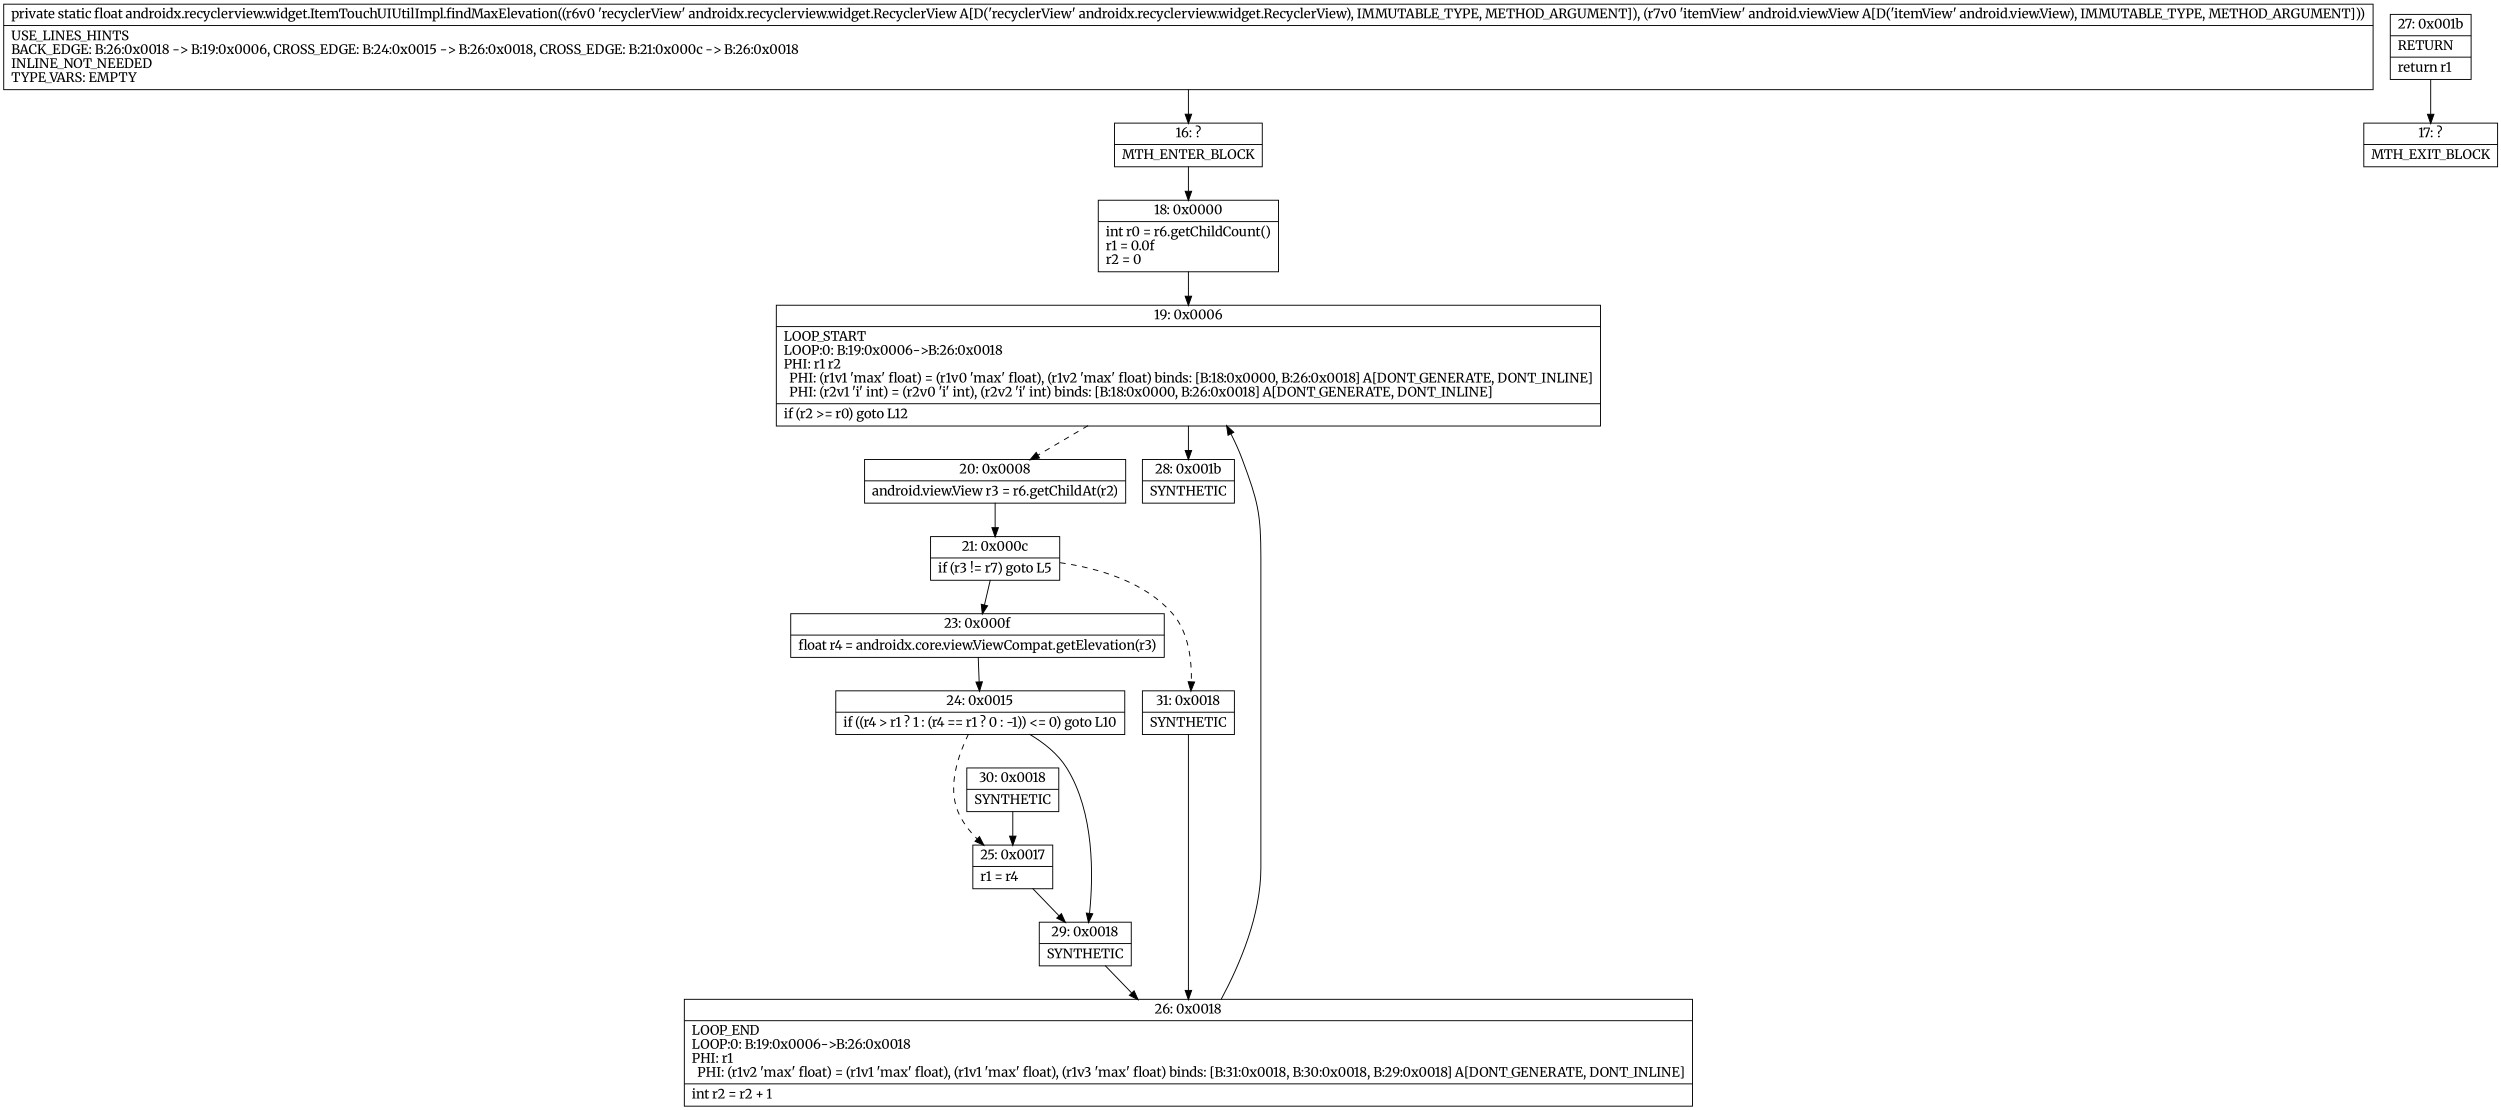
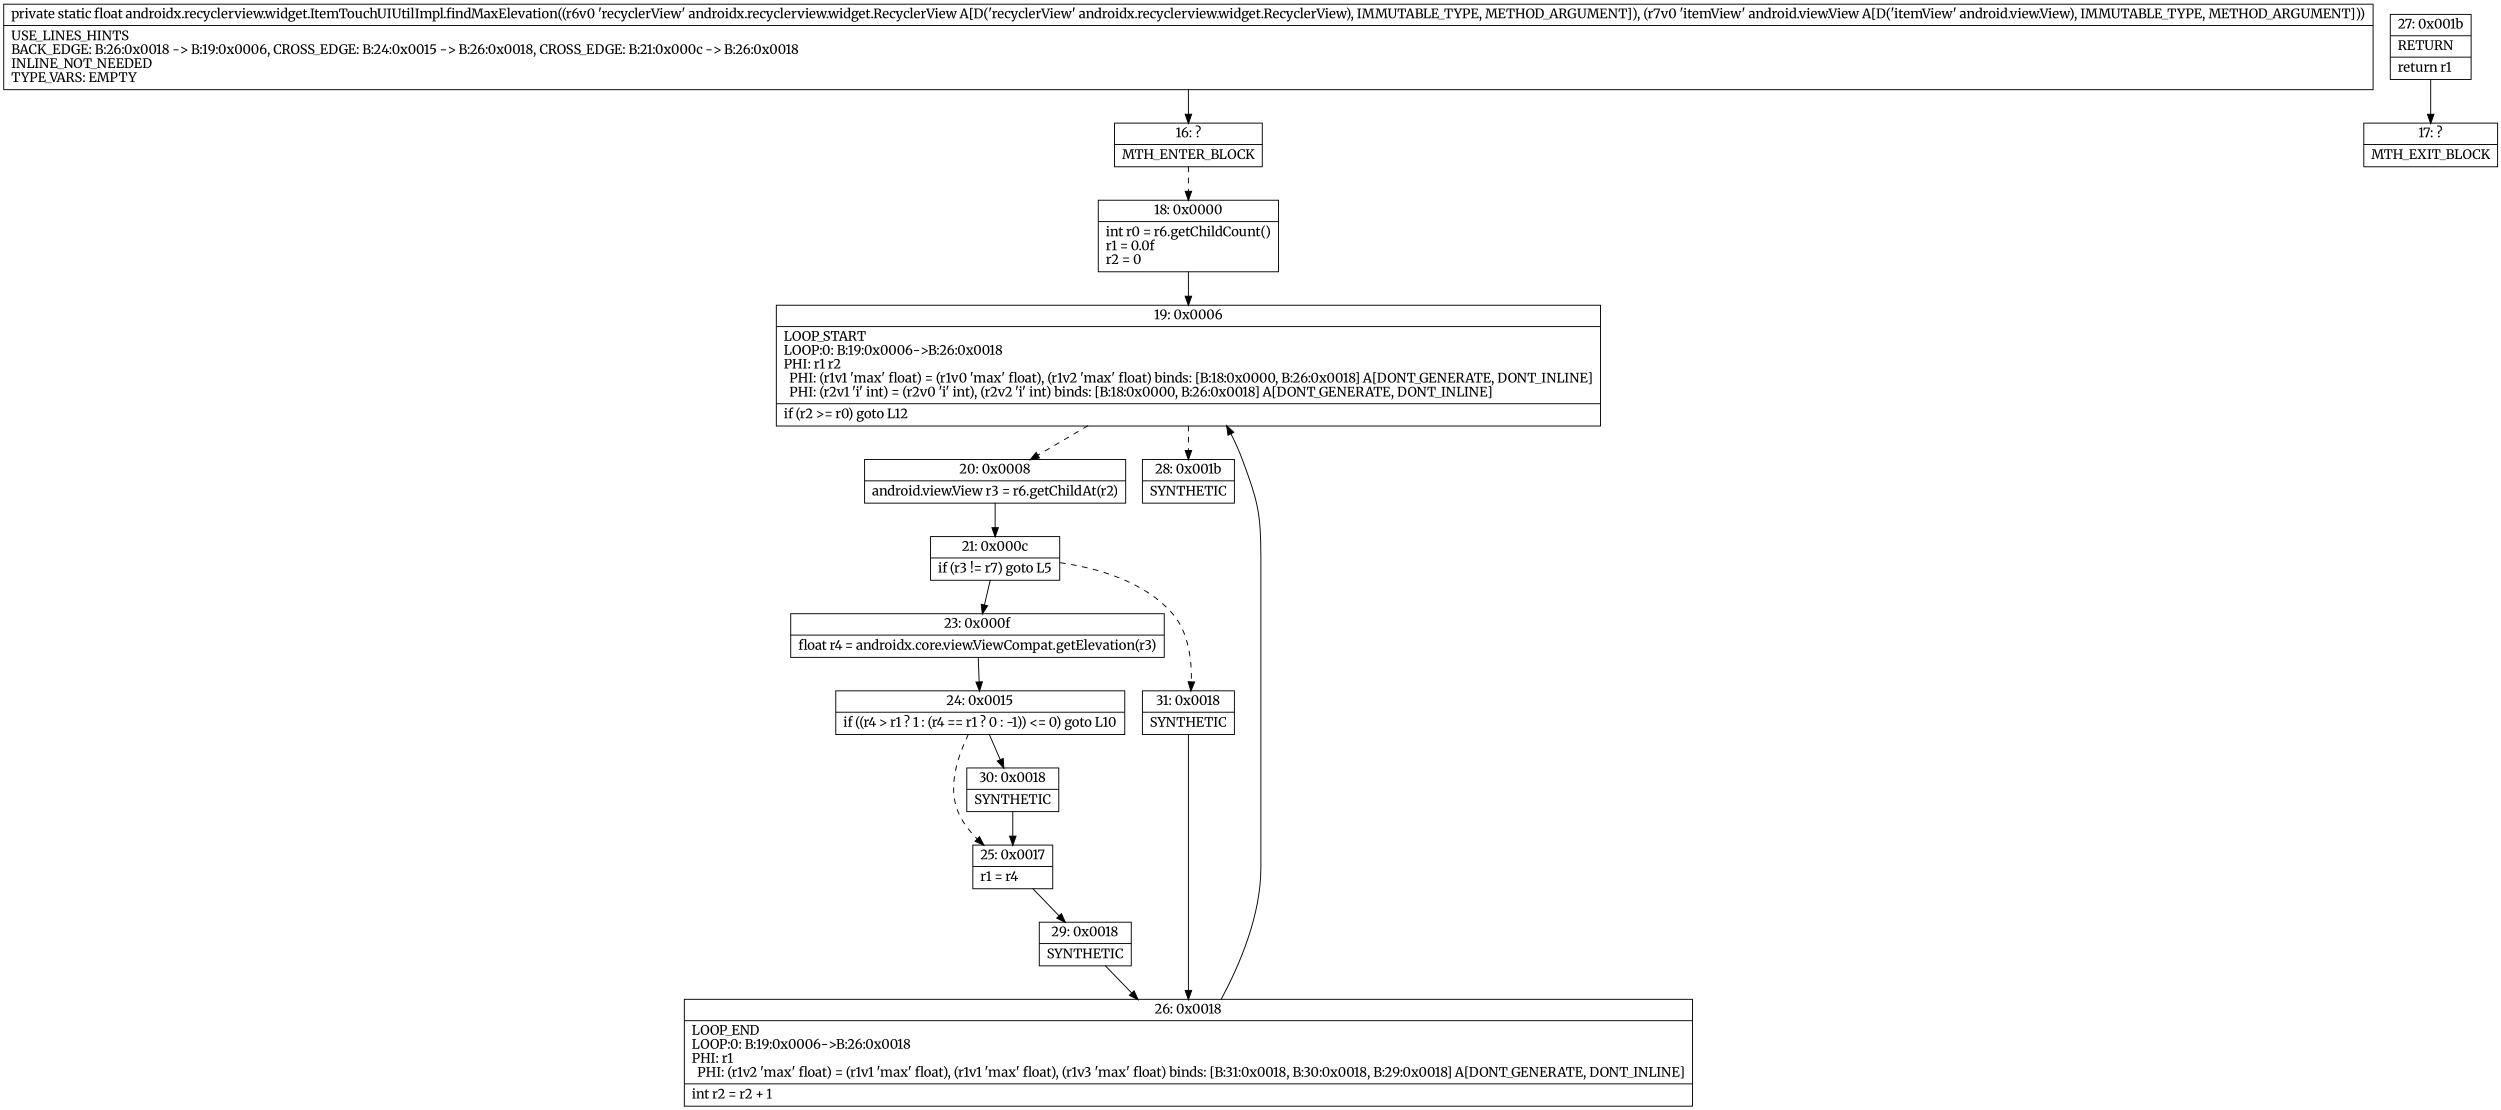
(1188, 179) -> (1188, 179)
(1188, 438) -> (1188, 438)
(1085, 814) -> (995, 747)
